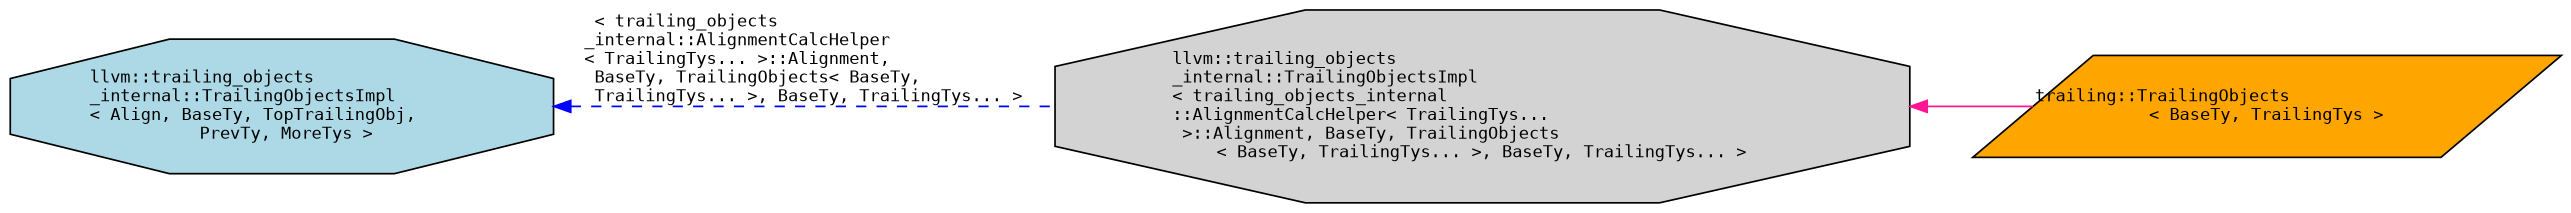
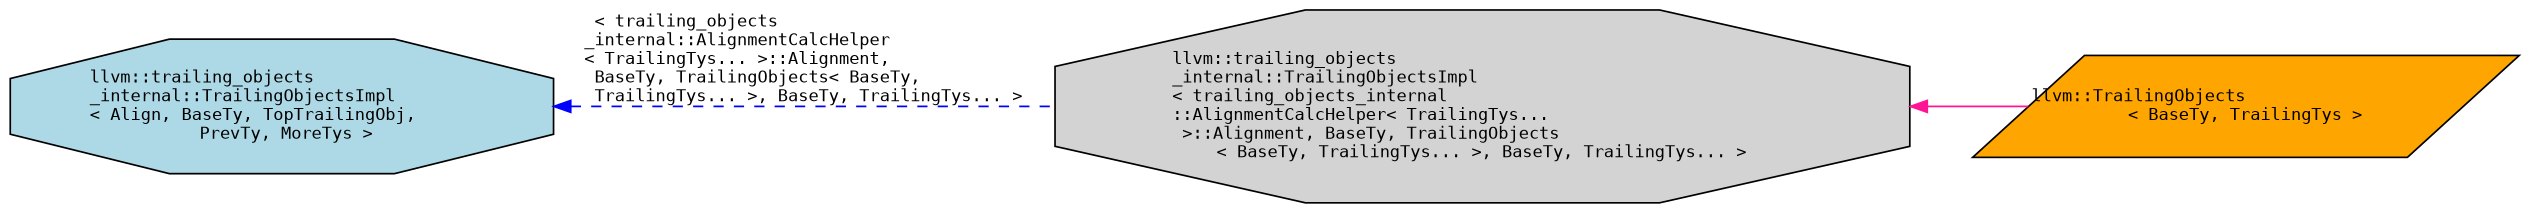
(2267, 106) -> (2246, 106)
